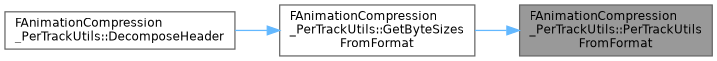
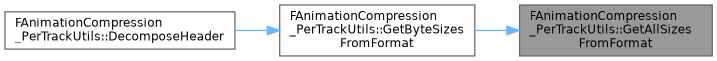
(616, 30) -> (616, 30)
